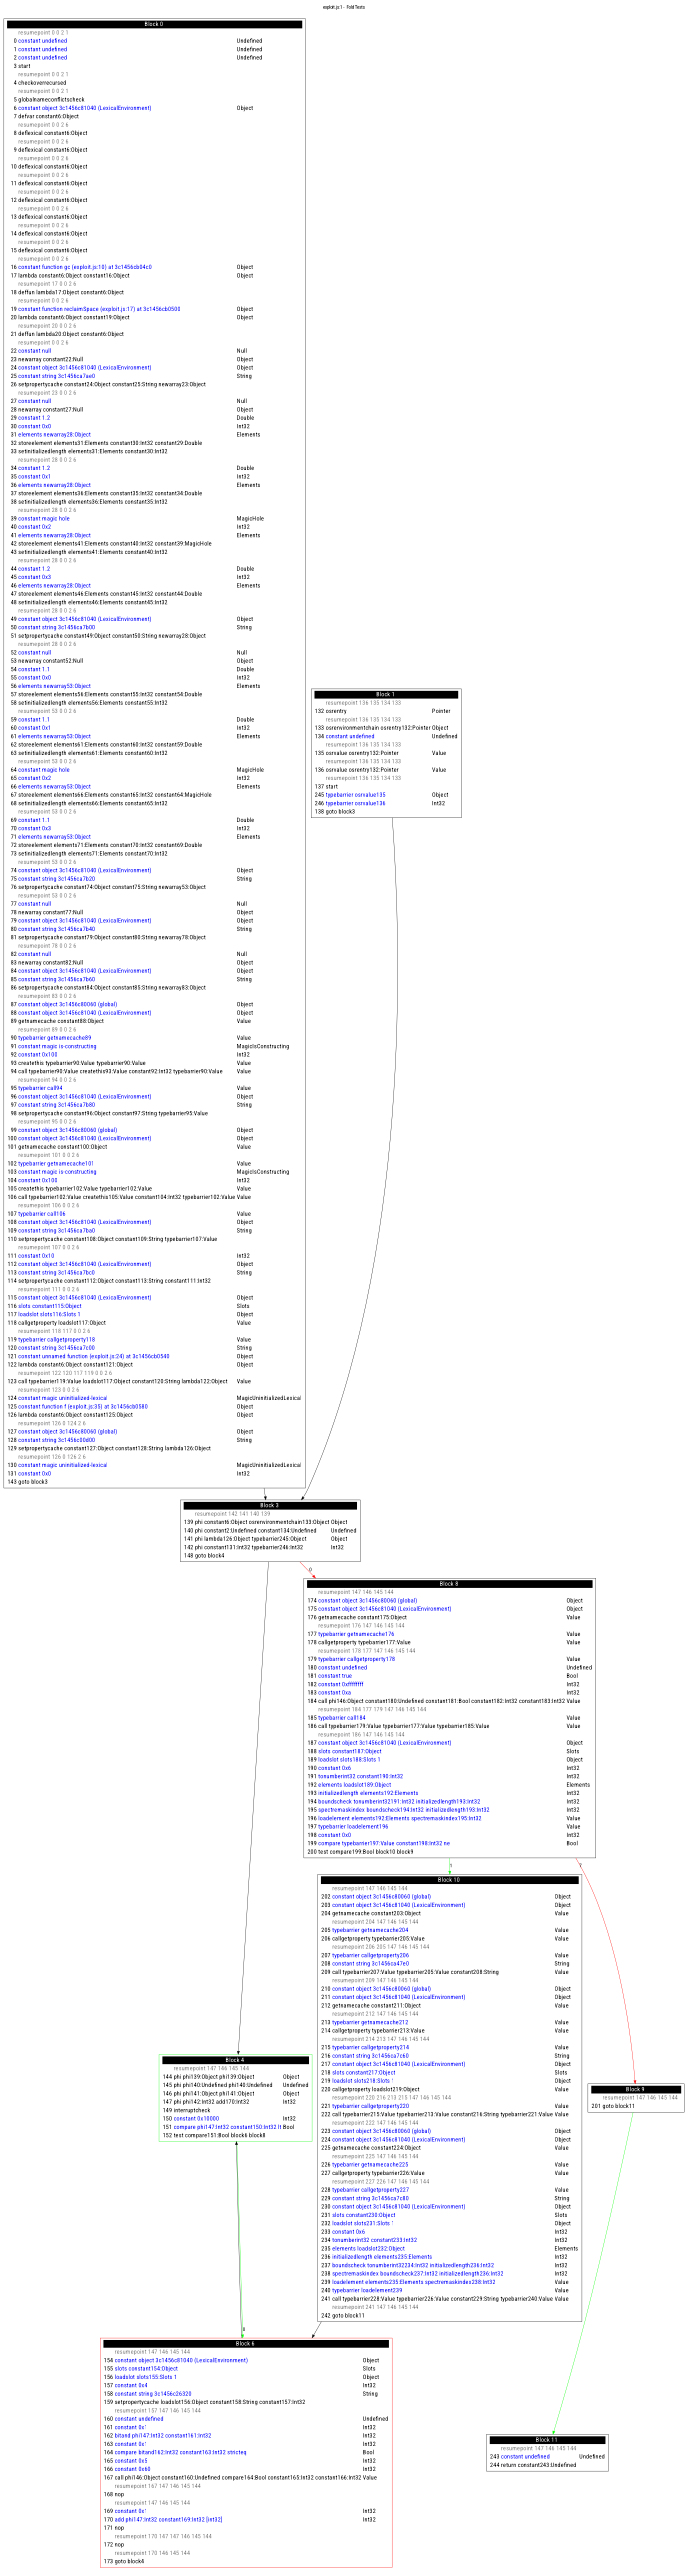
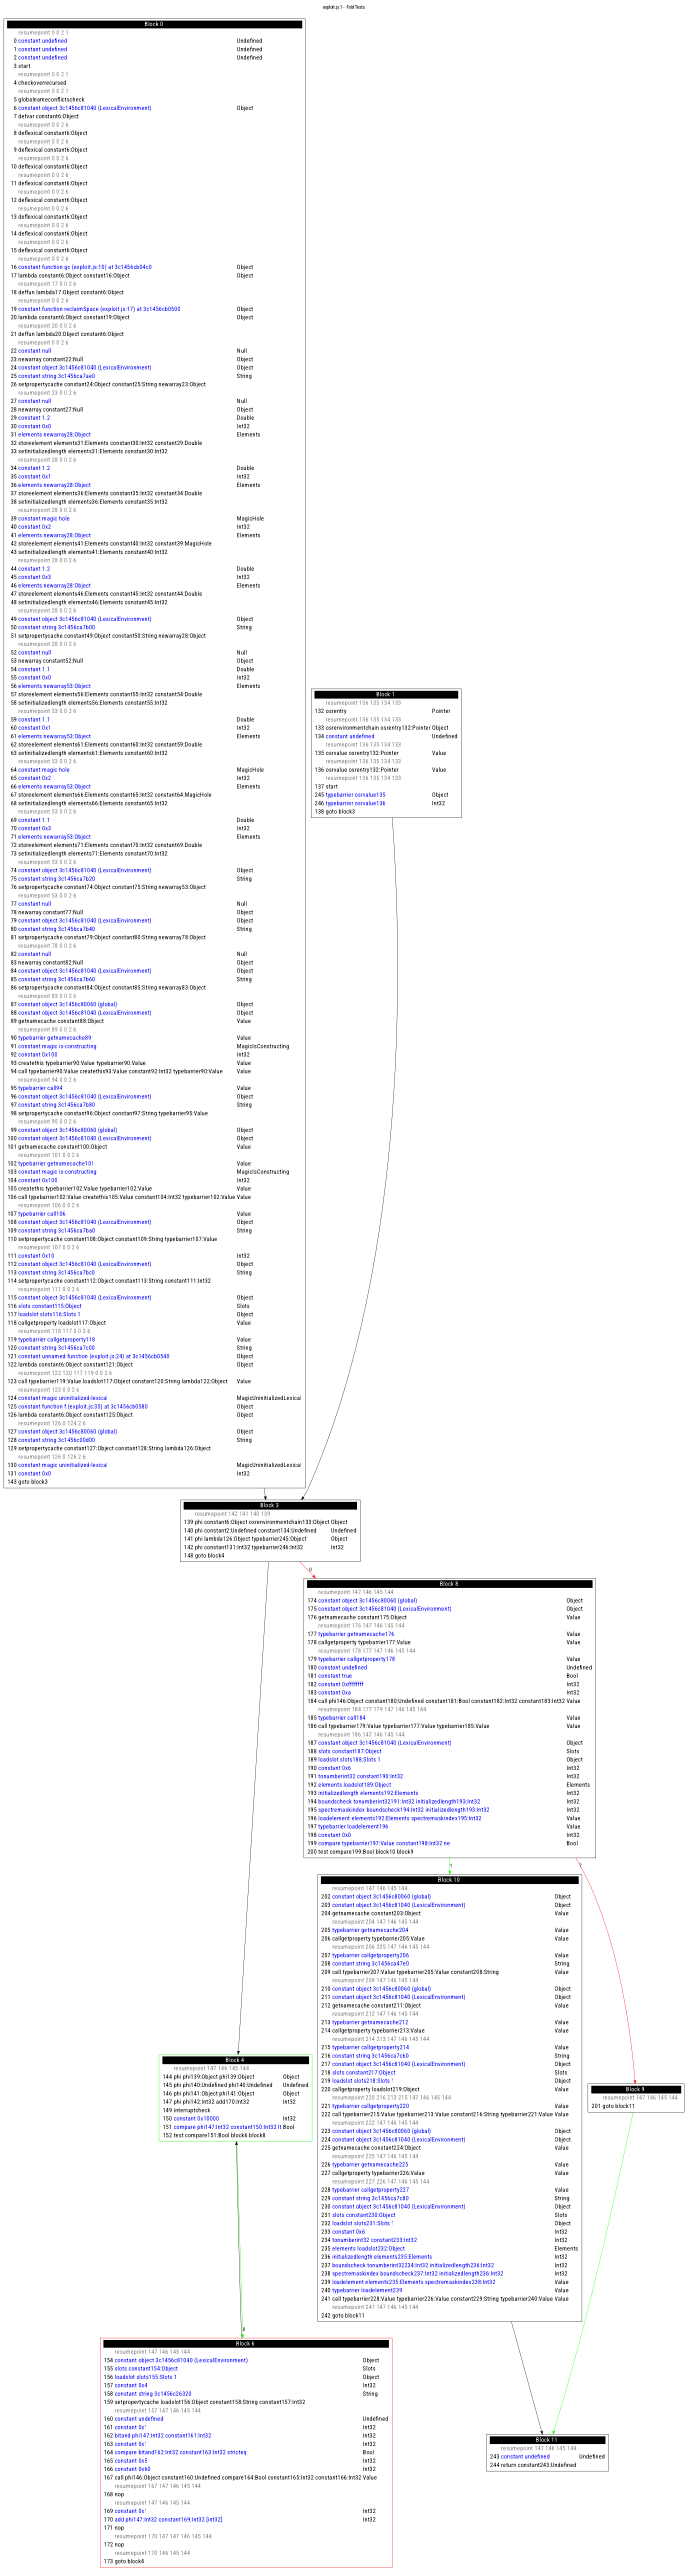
(318, 2328) -> (526, 2376)
